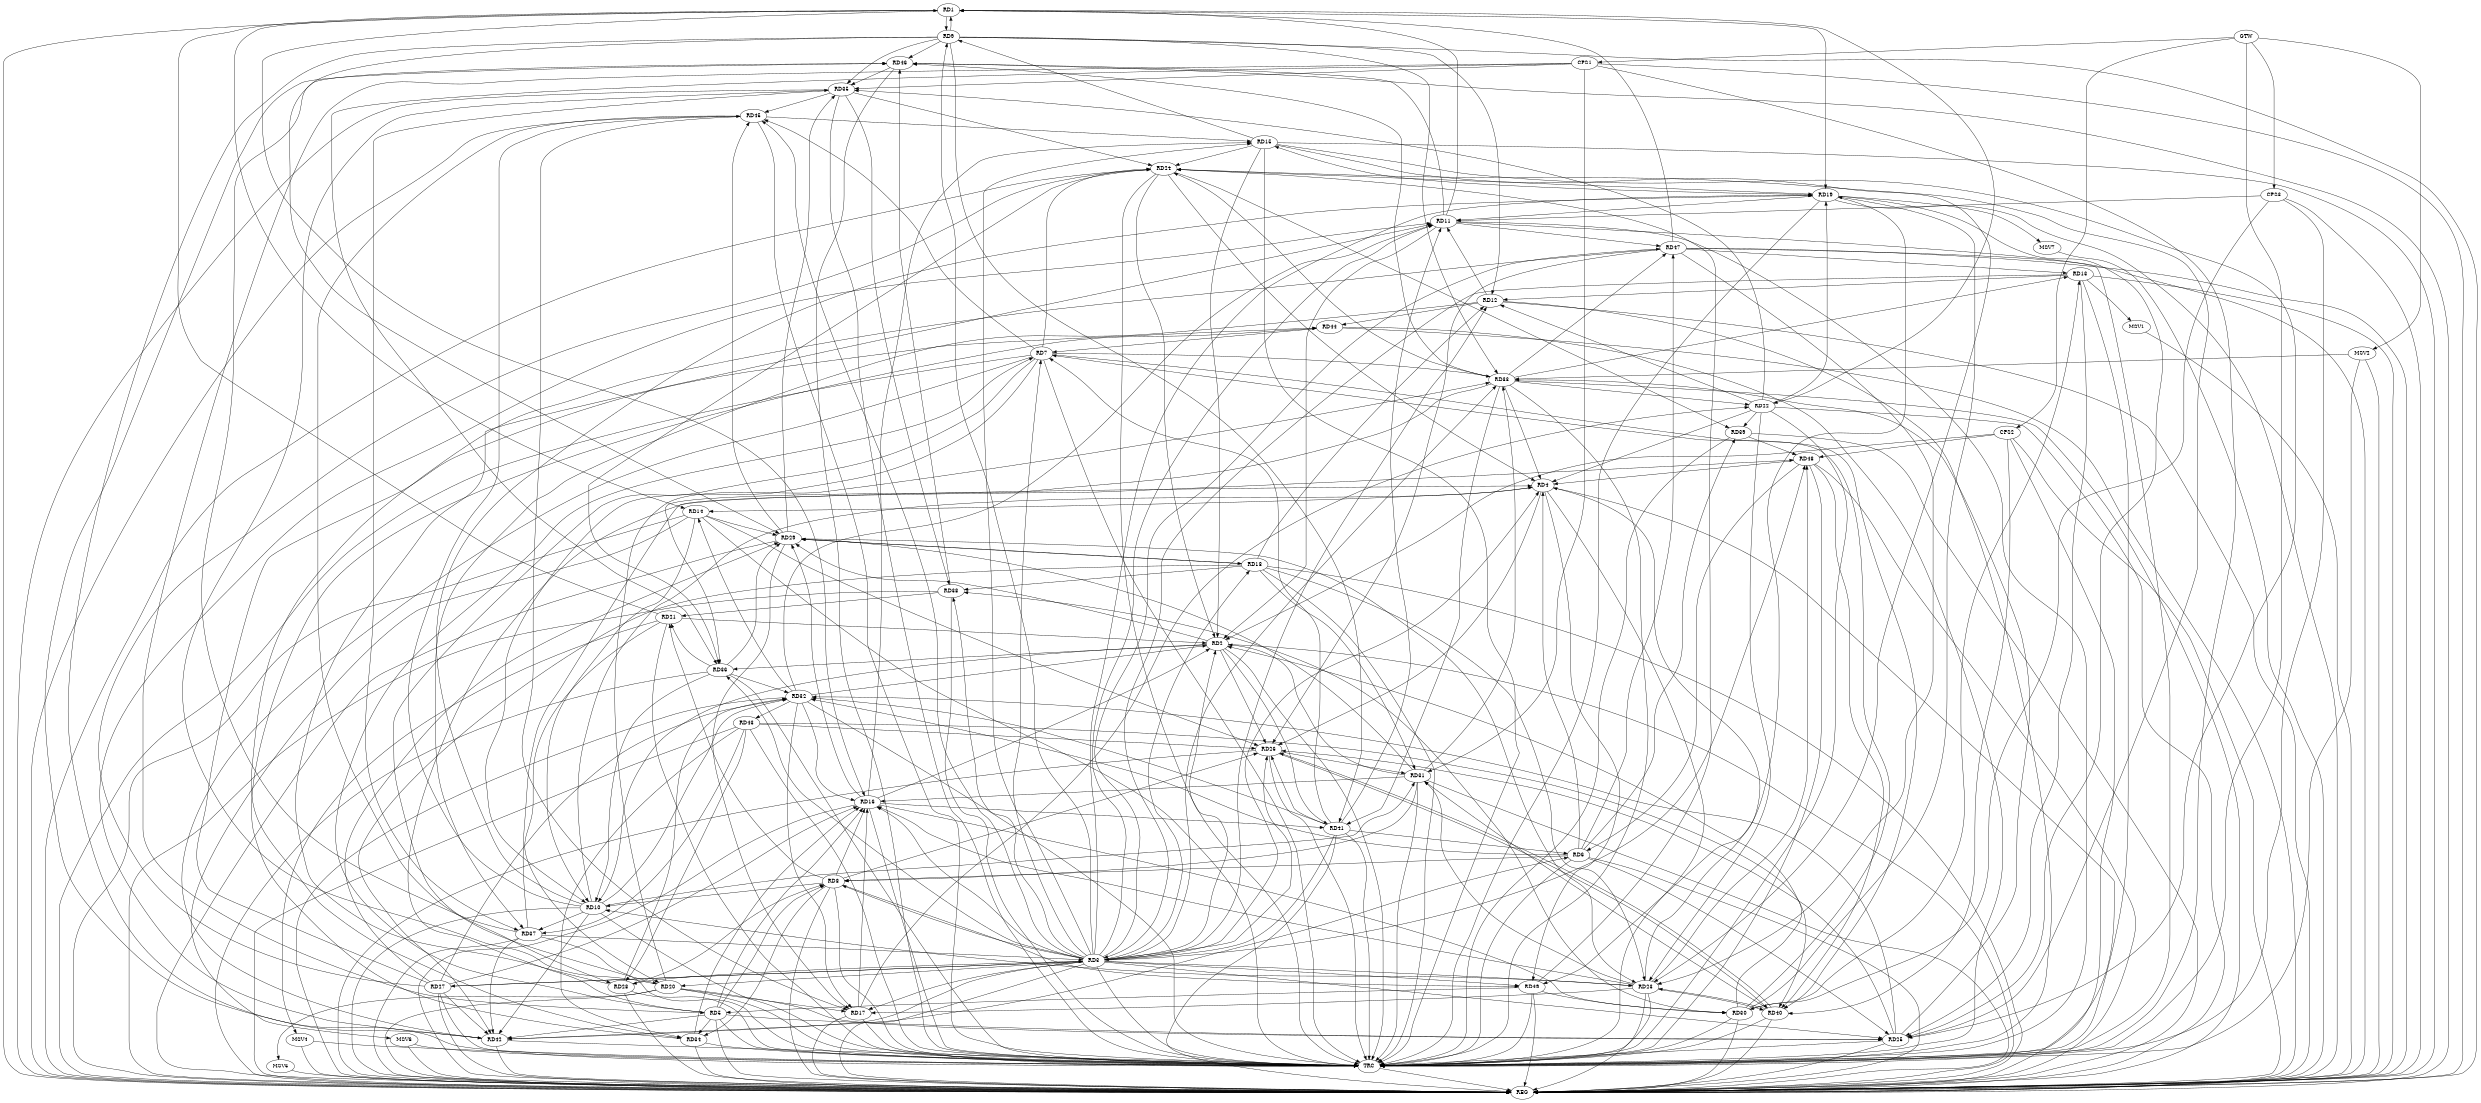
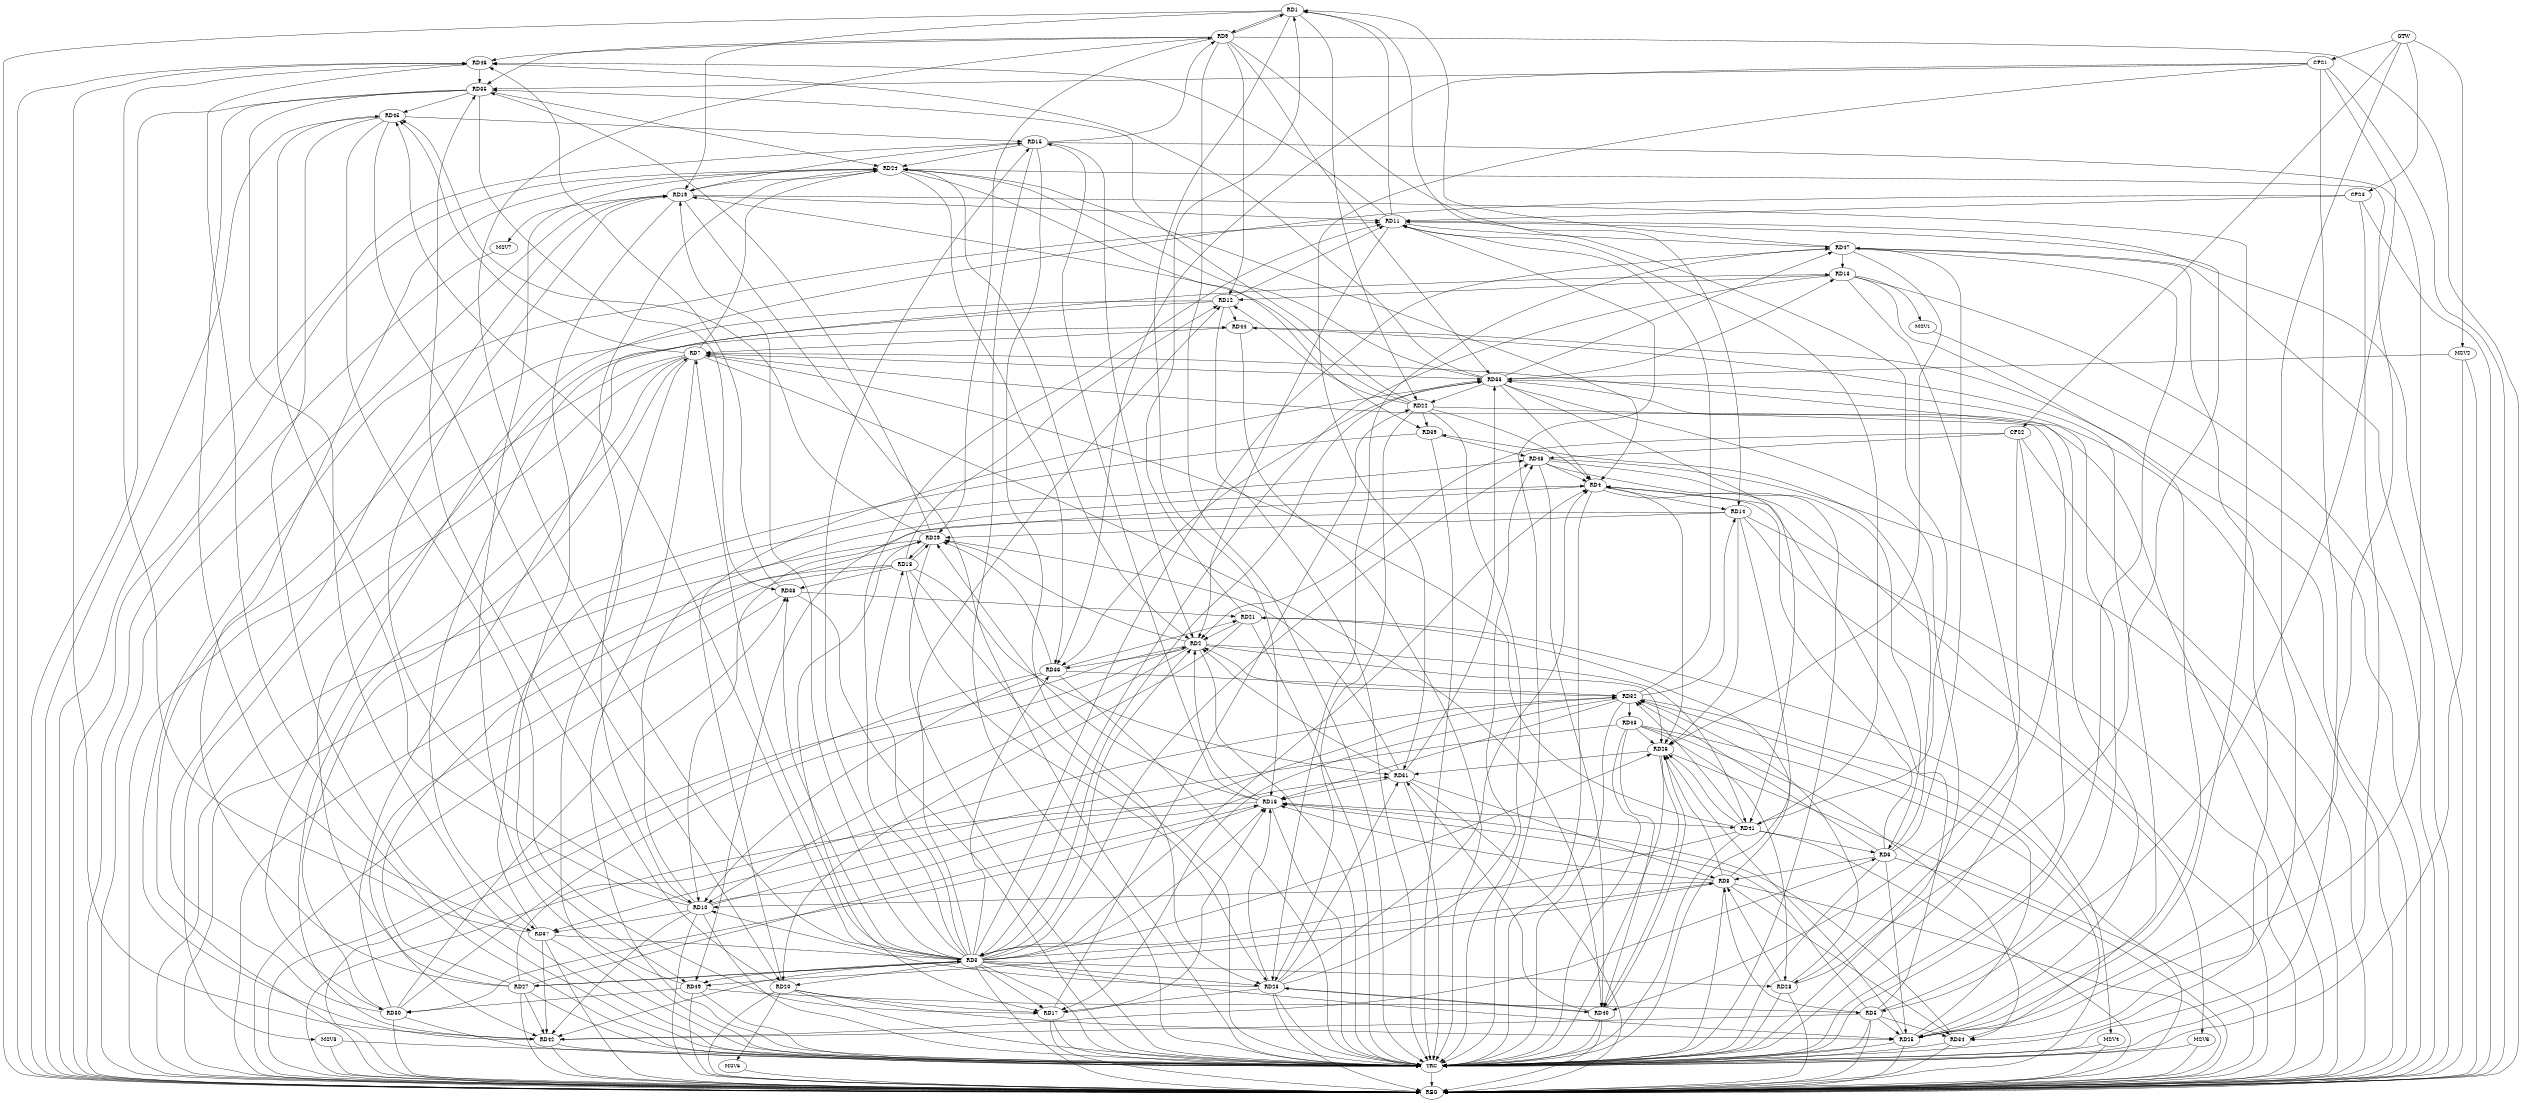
(1352, 589) -> (1050, 926)
none -> (329, 1040)
